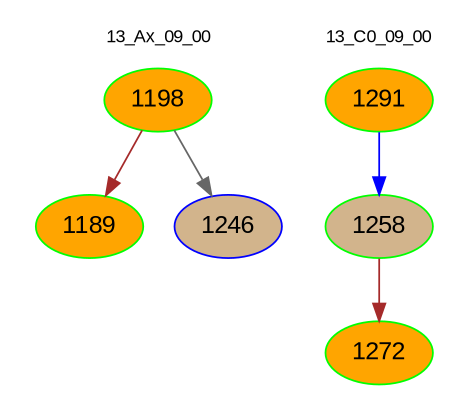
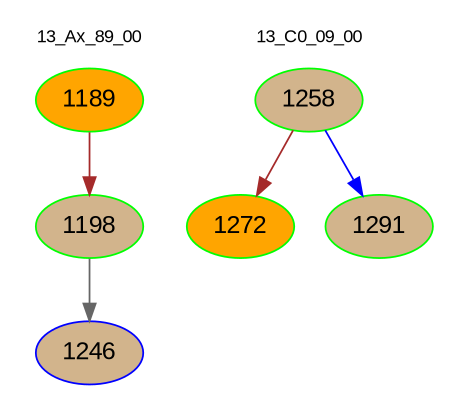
(159, 38) -> (90, 38)
(158, 100) -> (90, 226)
(379, 100) -> (379, 226)
(128, 155) -> (90, 155)
(379, 155) -> (339, 155)
